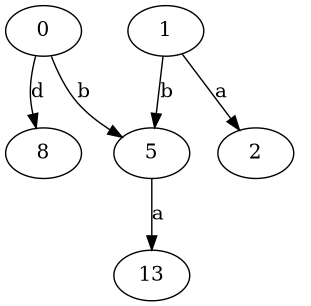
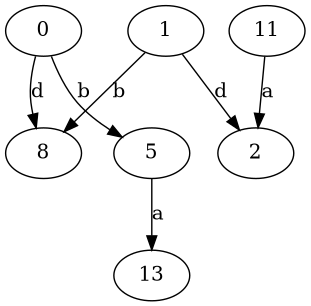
none -> (267, 31)
(160, 85) -> (110, 87)
(221, 92) -> (221, 92)
